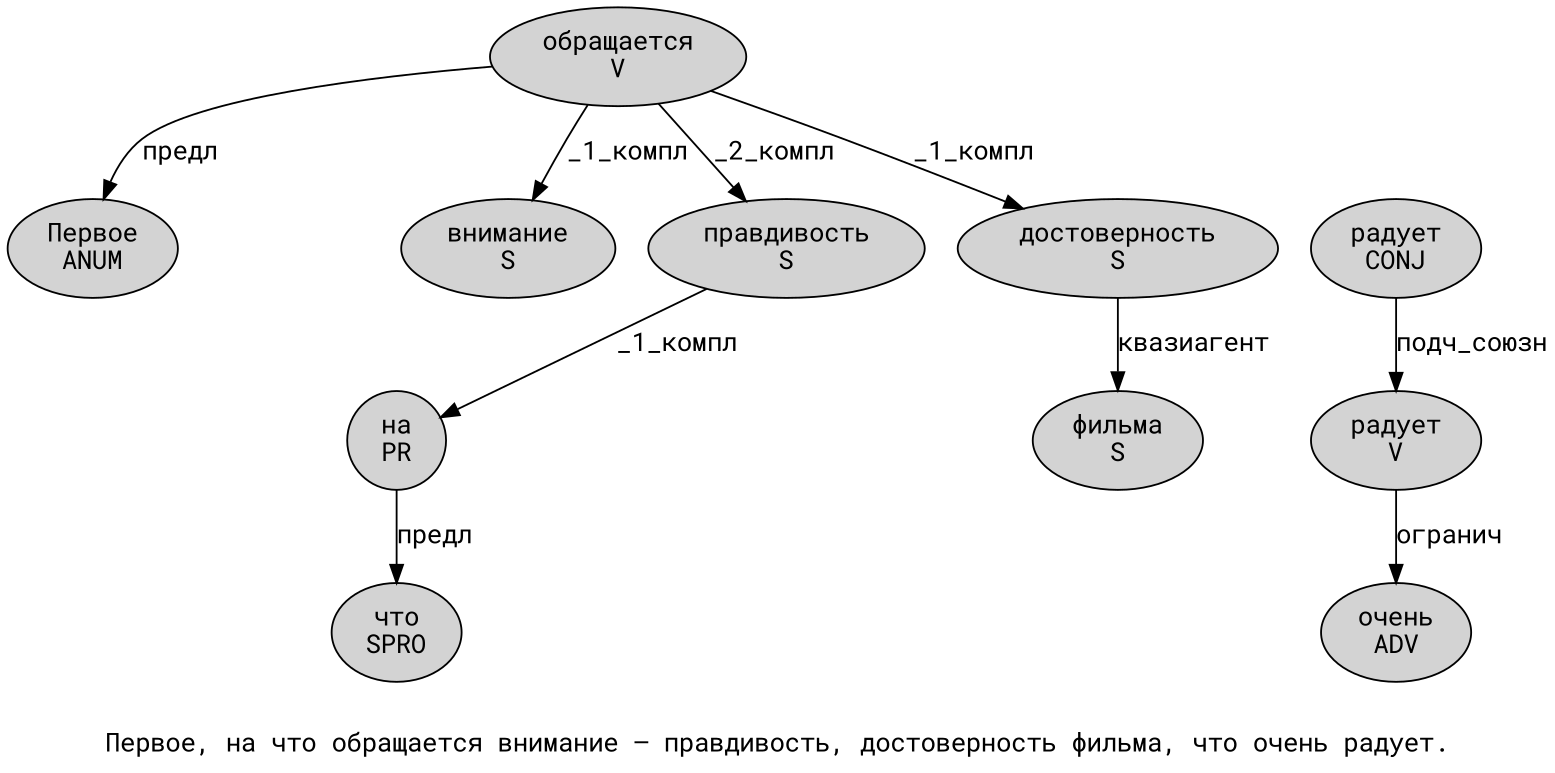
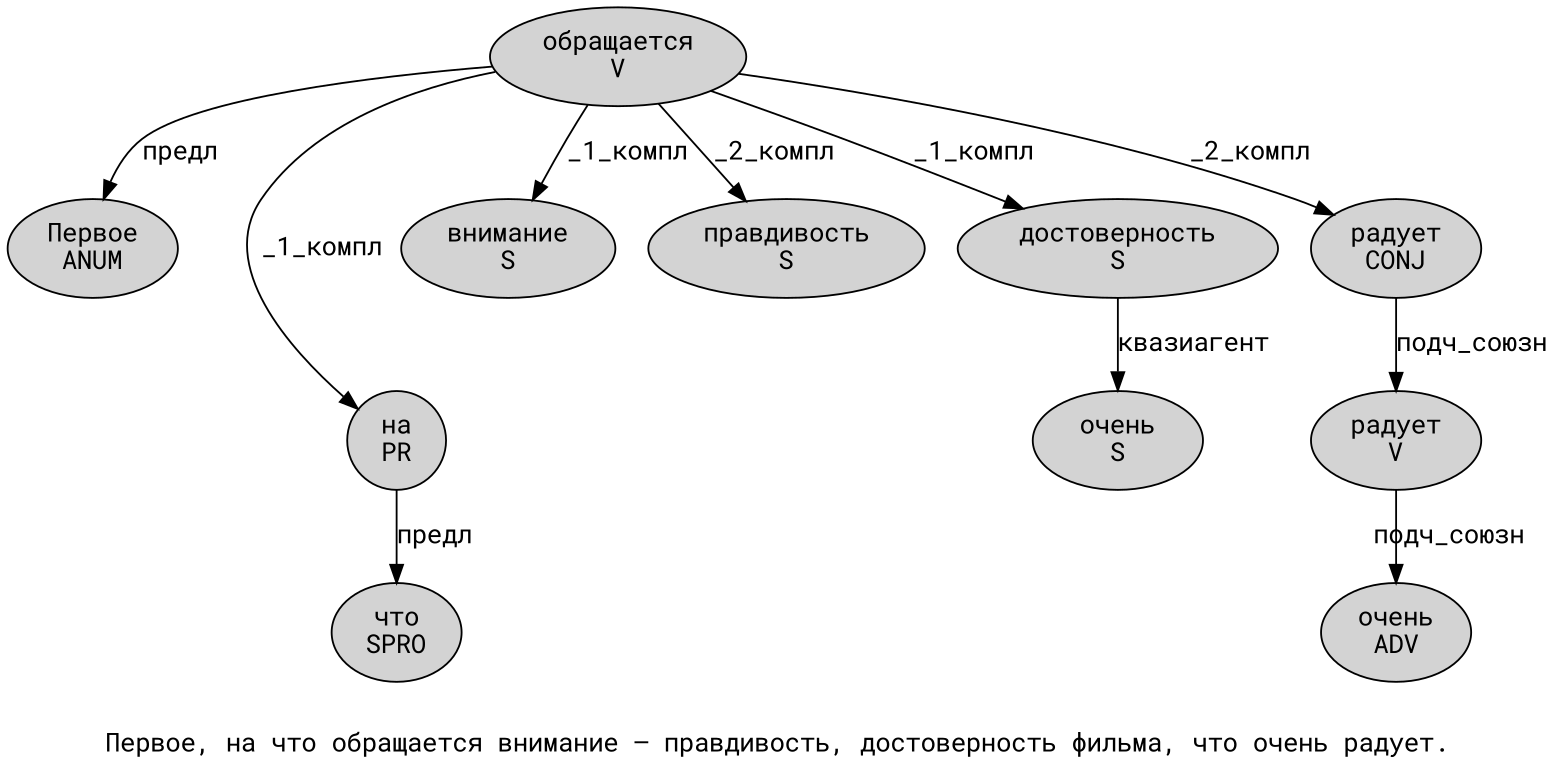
none -> (1031, 126)
(582, 349) -> (274, 184)
(1118, 440) -> (1118, 440)
(1449, 537) -> (1449, 537)
